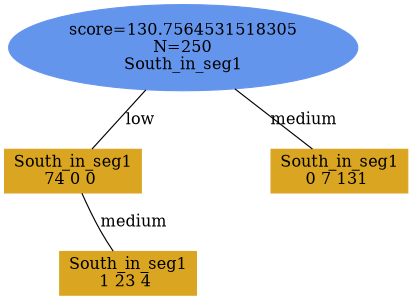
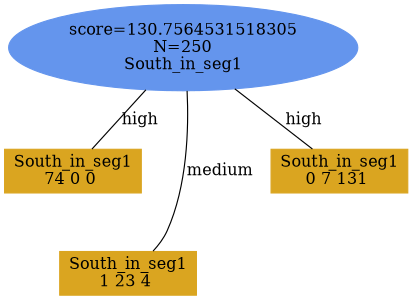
(140, 120) -> (140, 120)
(304, 120) -> (304, 120)
(96, 223) -> (183, 174)
